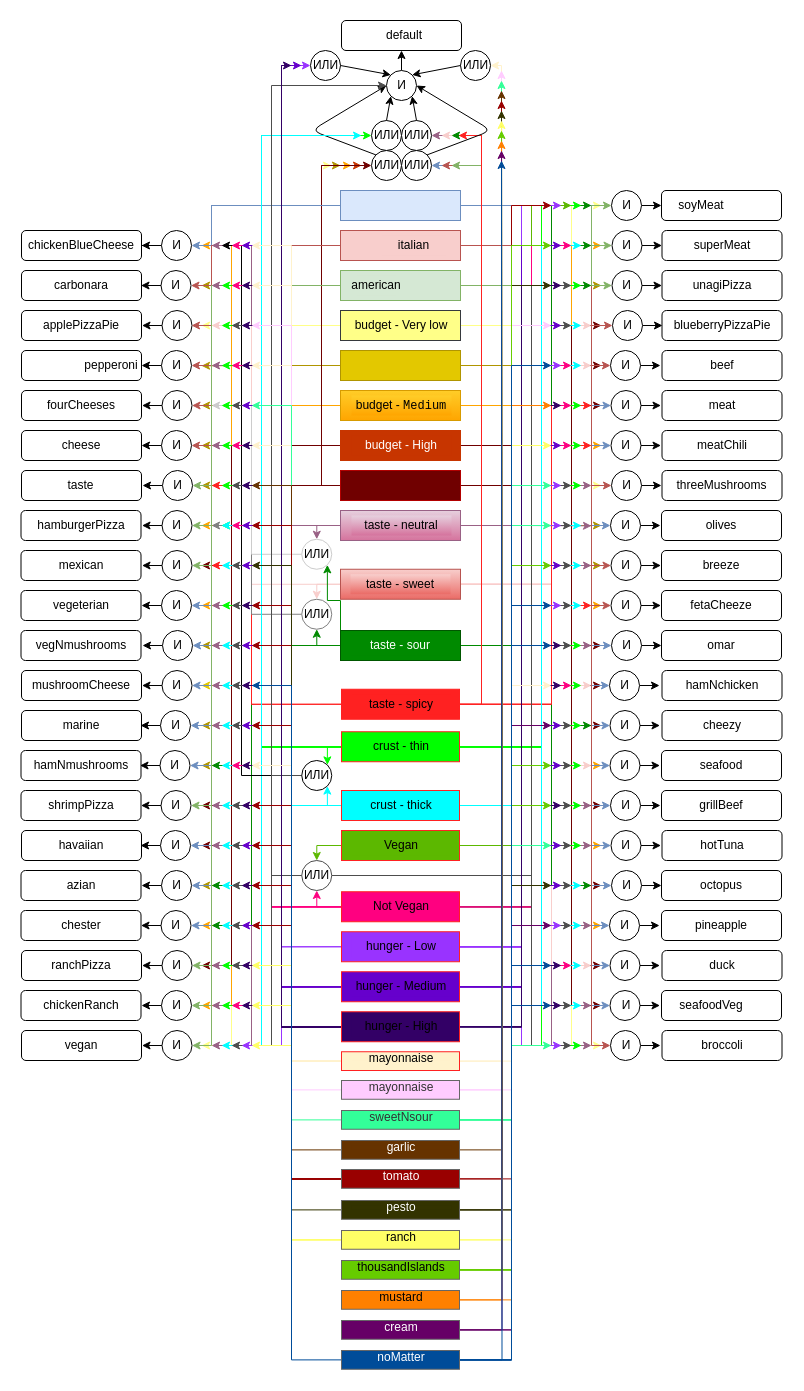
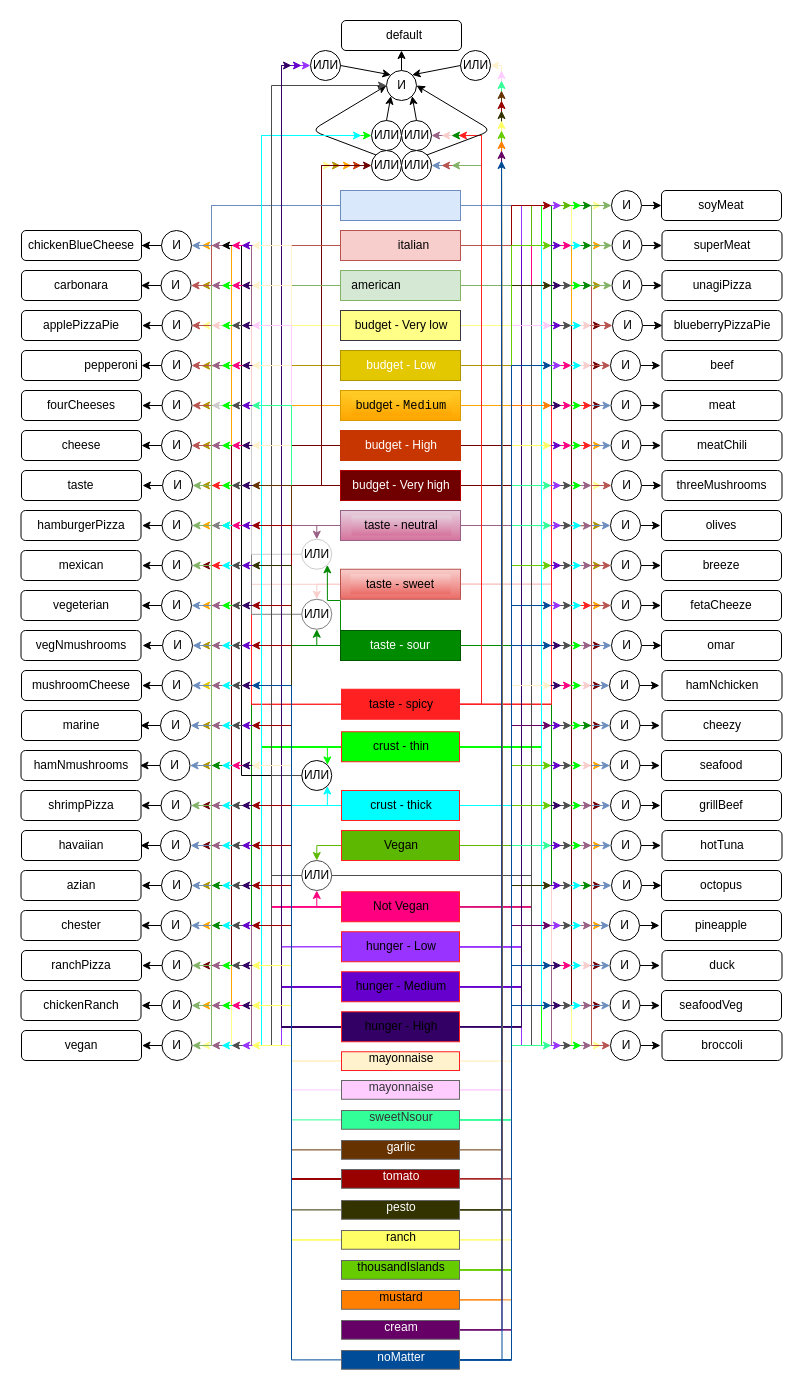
(702, 206) -> (722, 206)
none -> (402, 366)
none -> (402, 486)
